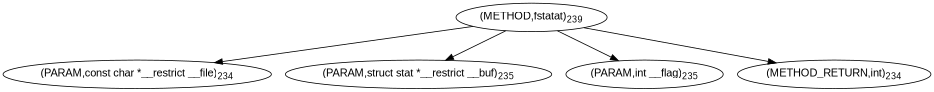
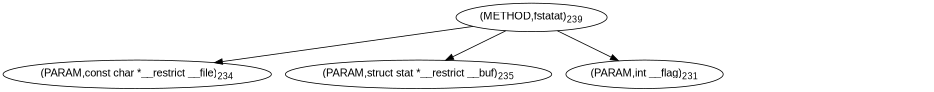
(690, 73) -> (690, 73)
(834, 74) -> none
